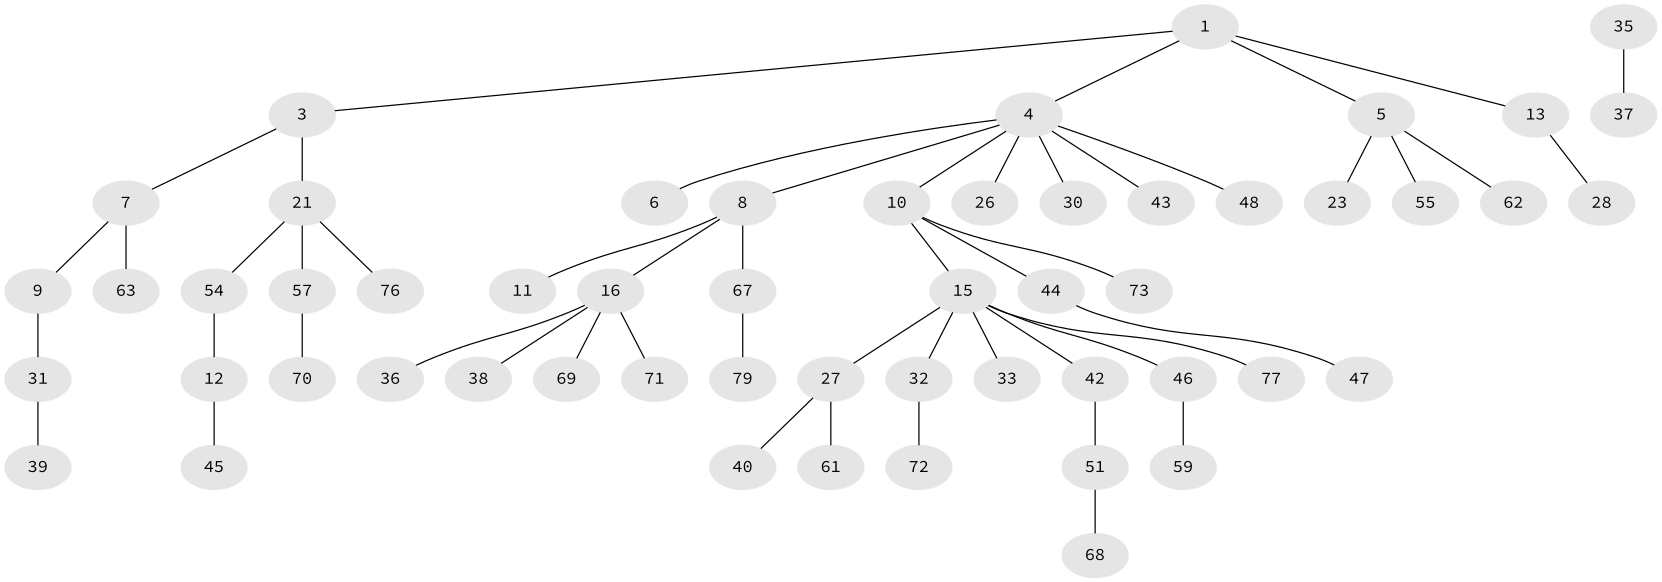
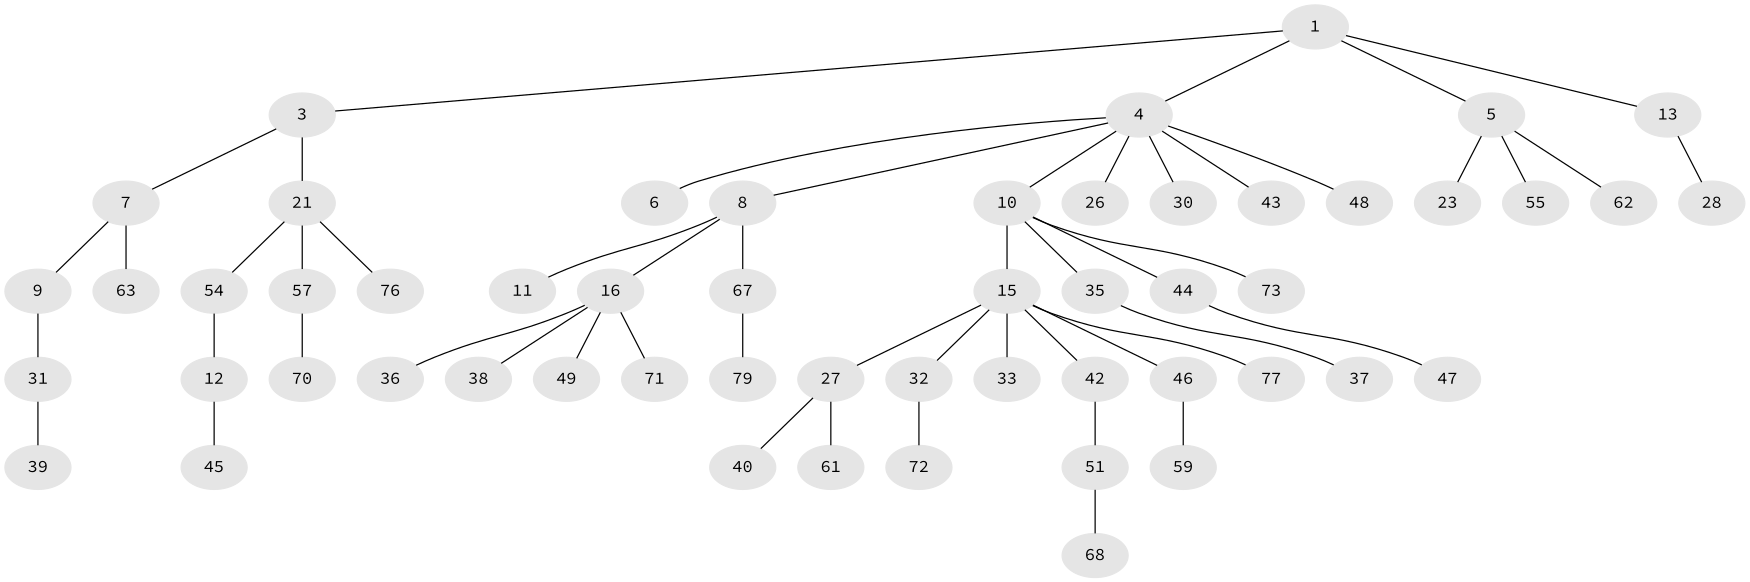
none -> (1051, 247)
(567, 379) -> (567, 379)
